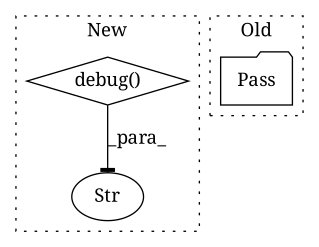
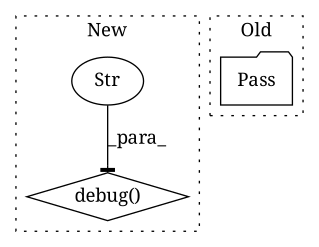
(108, 136) -> (108, 136)
